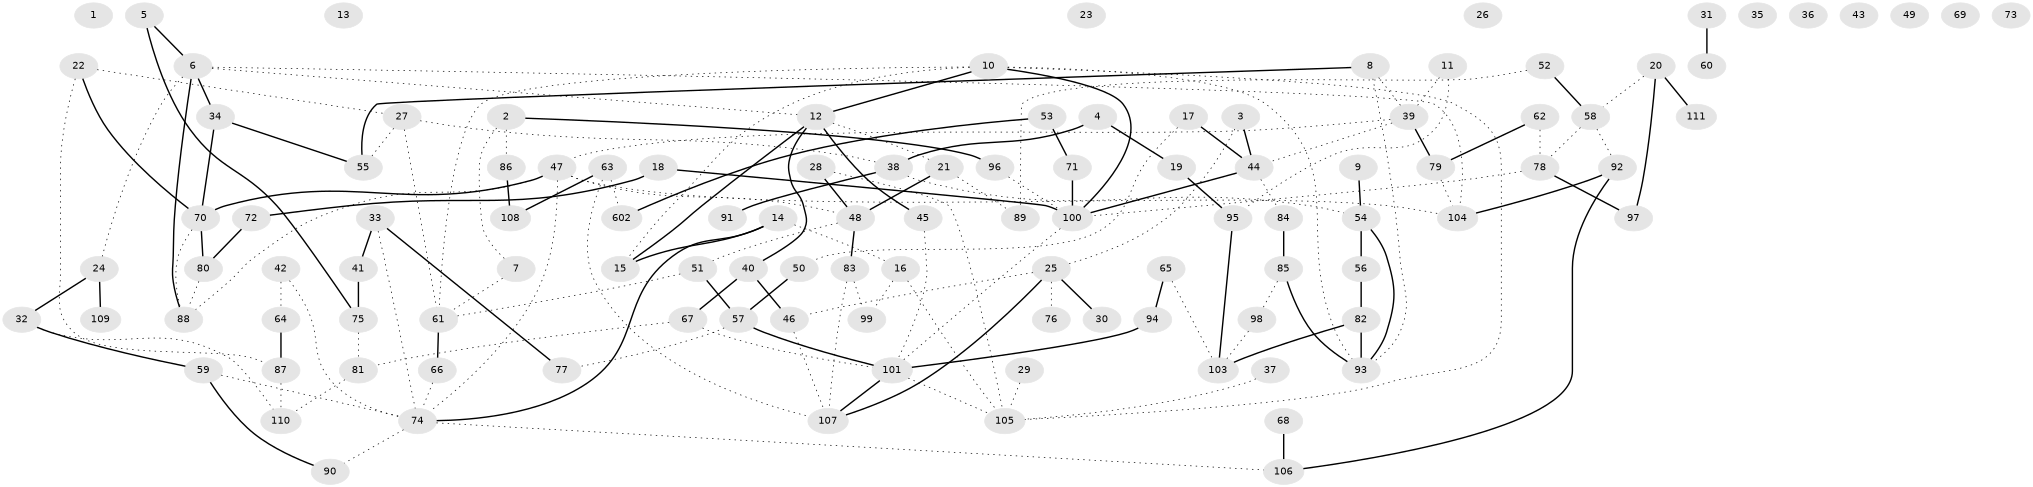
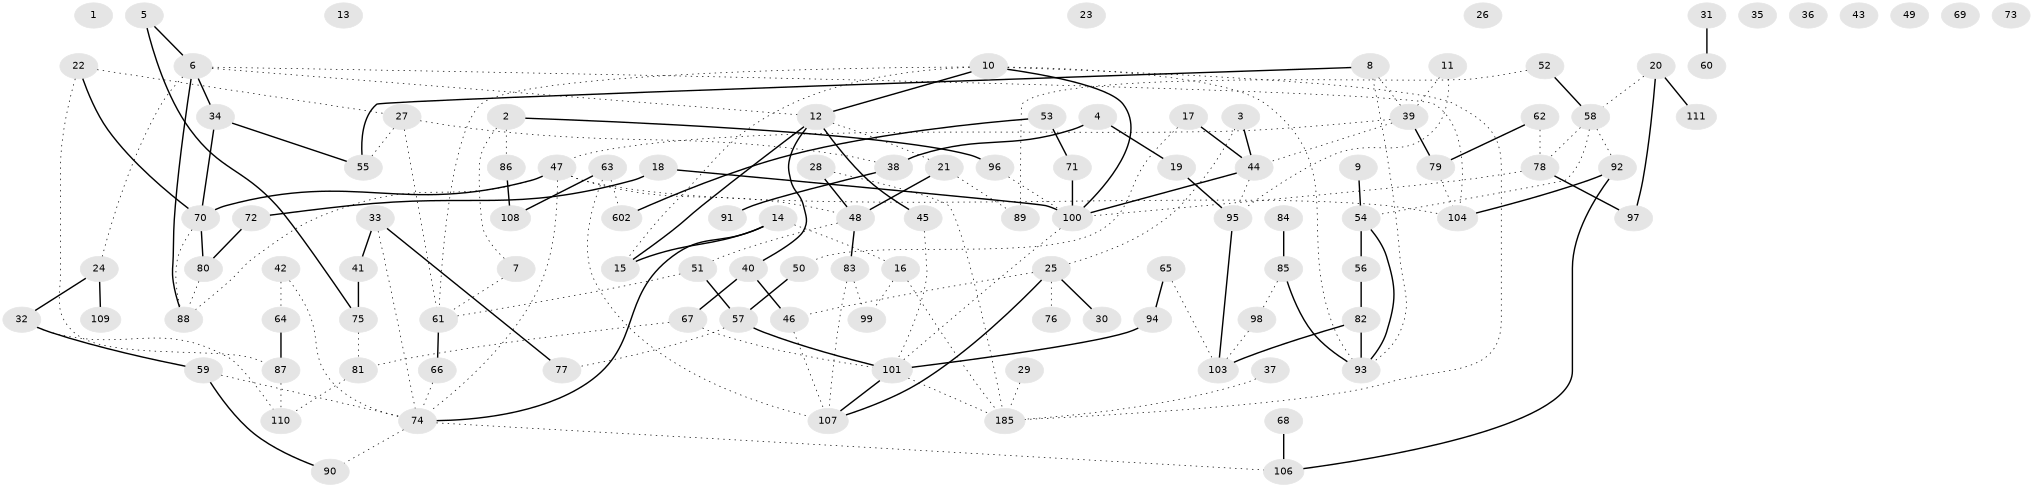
(1266, 187) -> (1244, 193)
(1125, 199) -> (1507, 192)
(1005, 421) -> (1005, 421)
